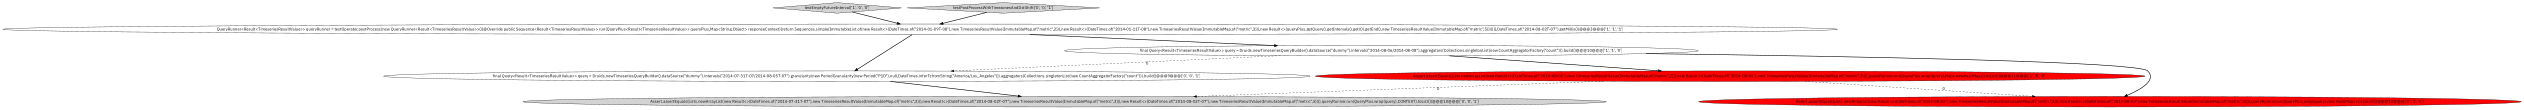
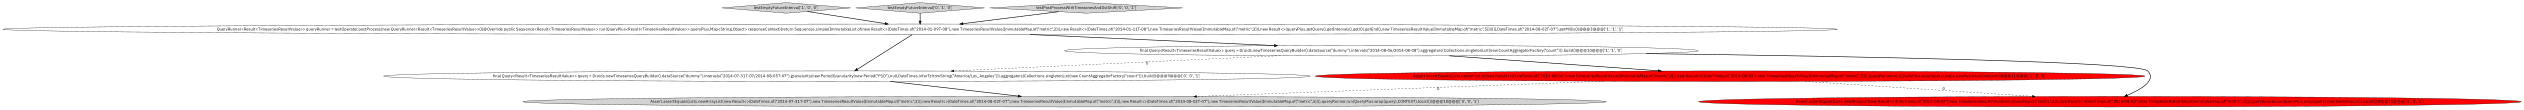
none -> (920, 8)
